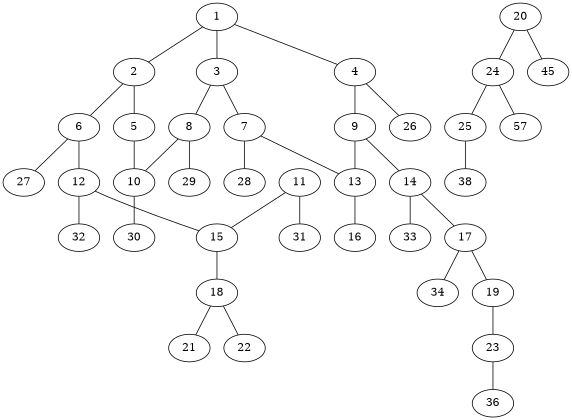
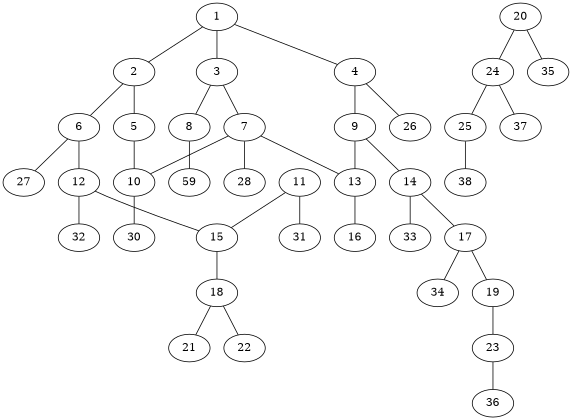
(548, 72) -> (548, 72)
(521, 127) -> (521, 127)
(162, 155) -> (195, 152)
(189, 182) -> (189, 182)
